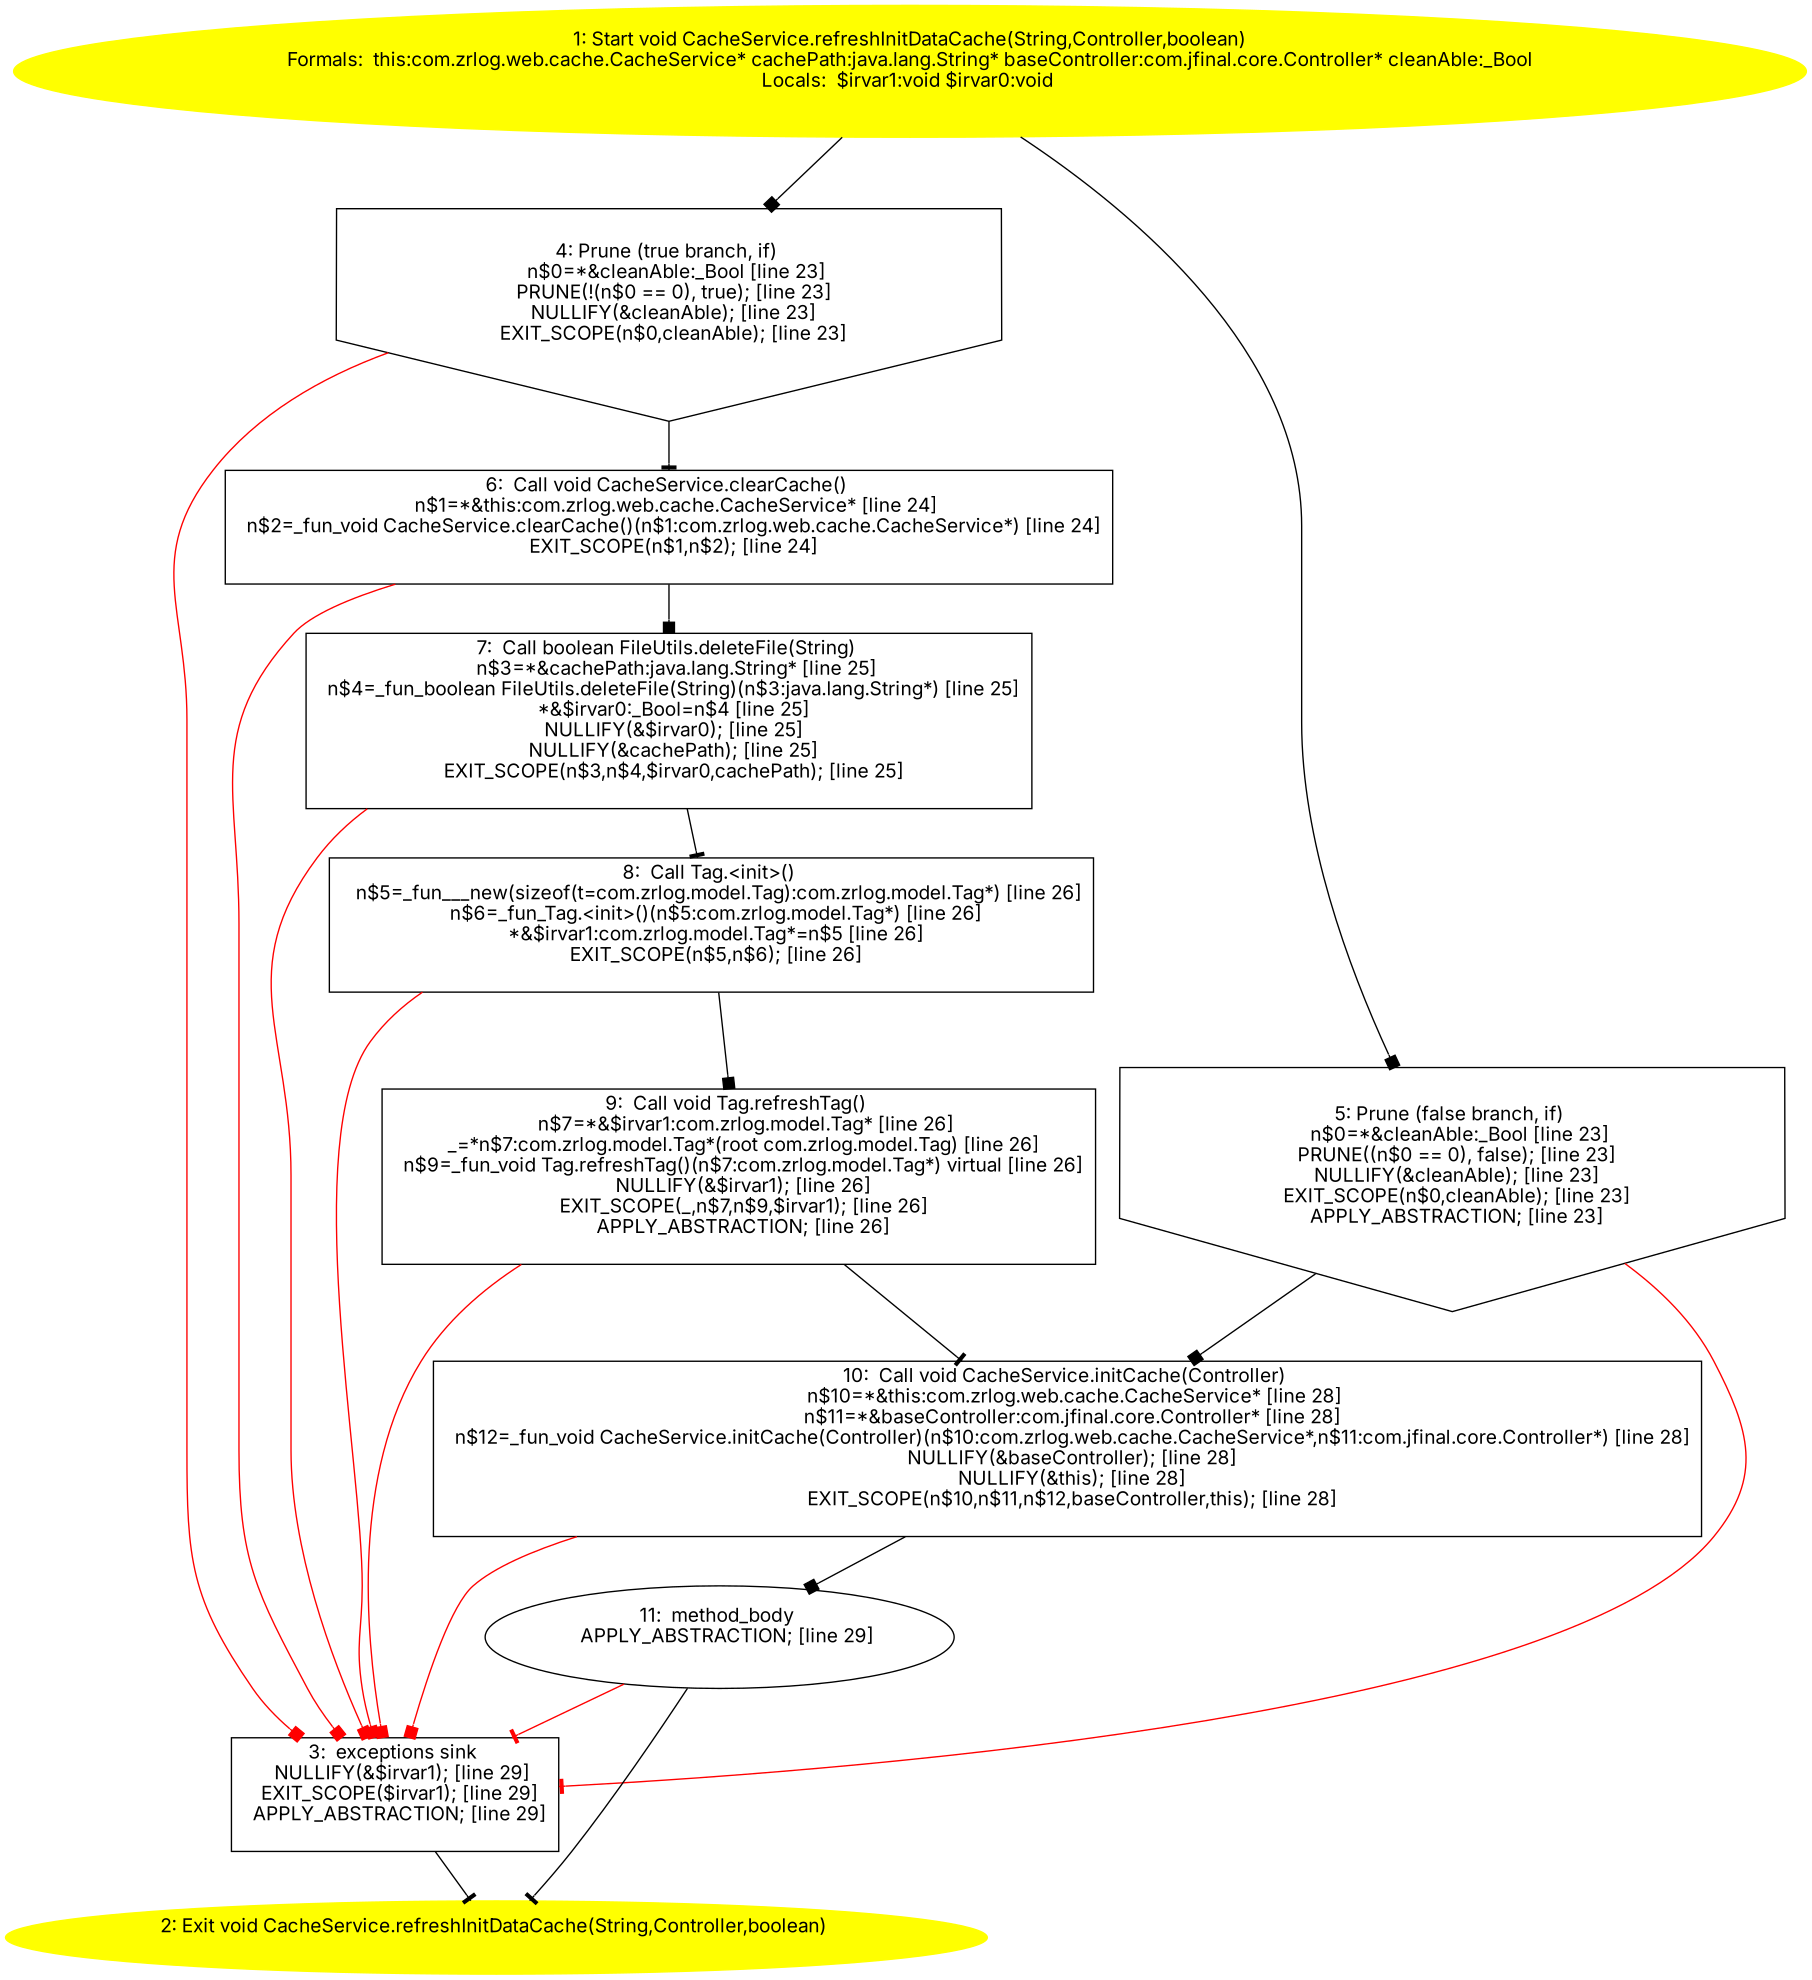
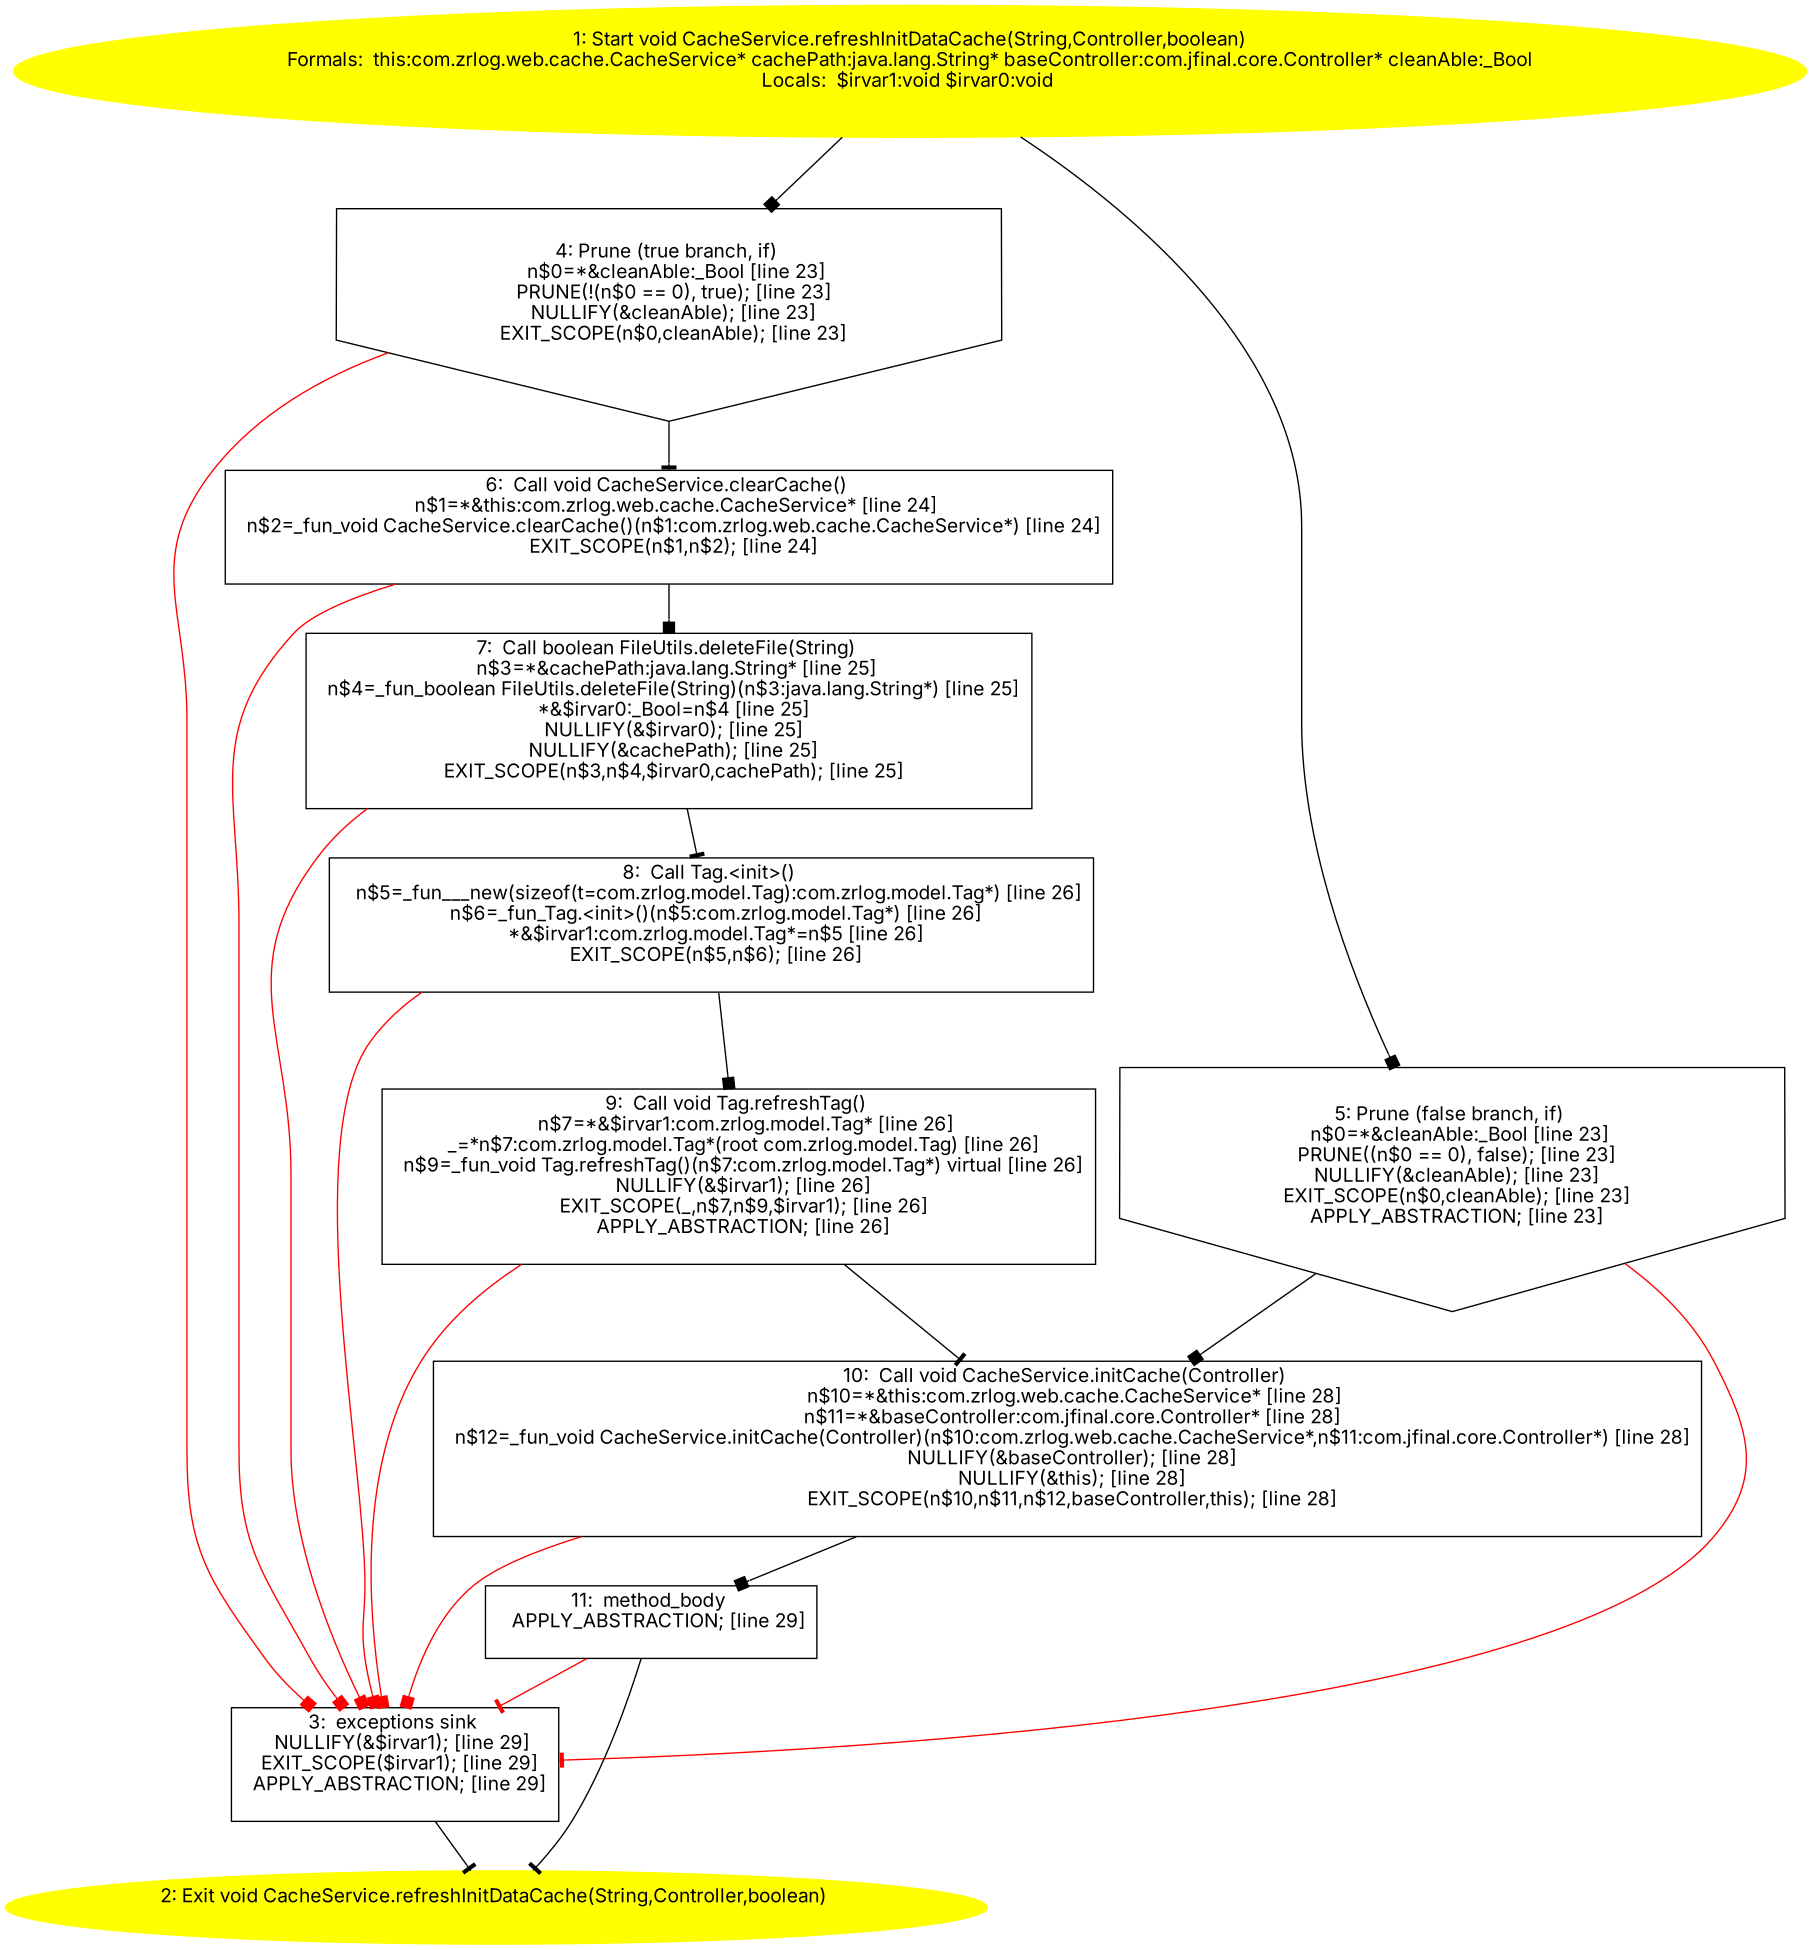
(720, 1637) -> (651, 1622)
